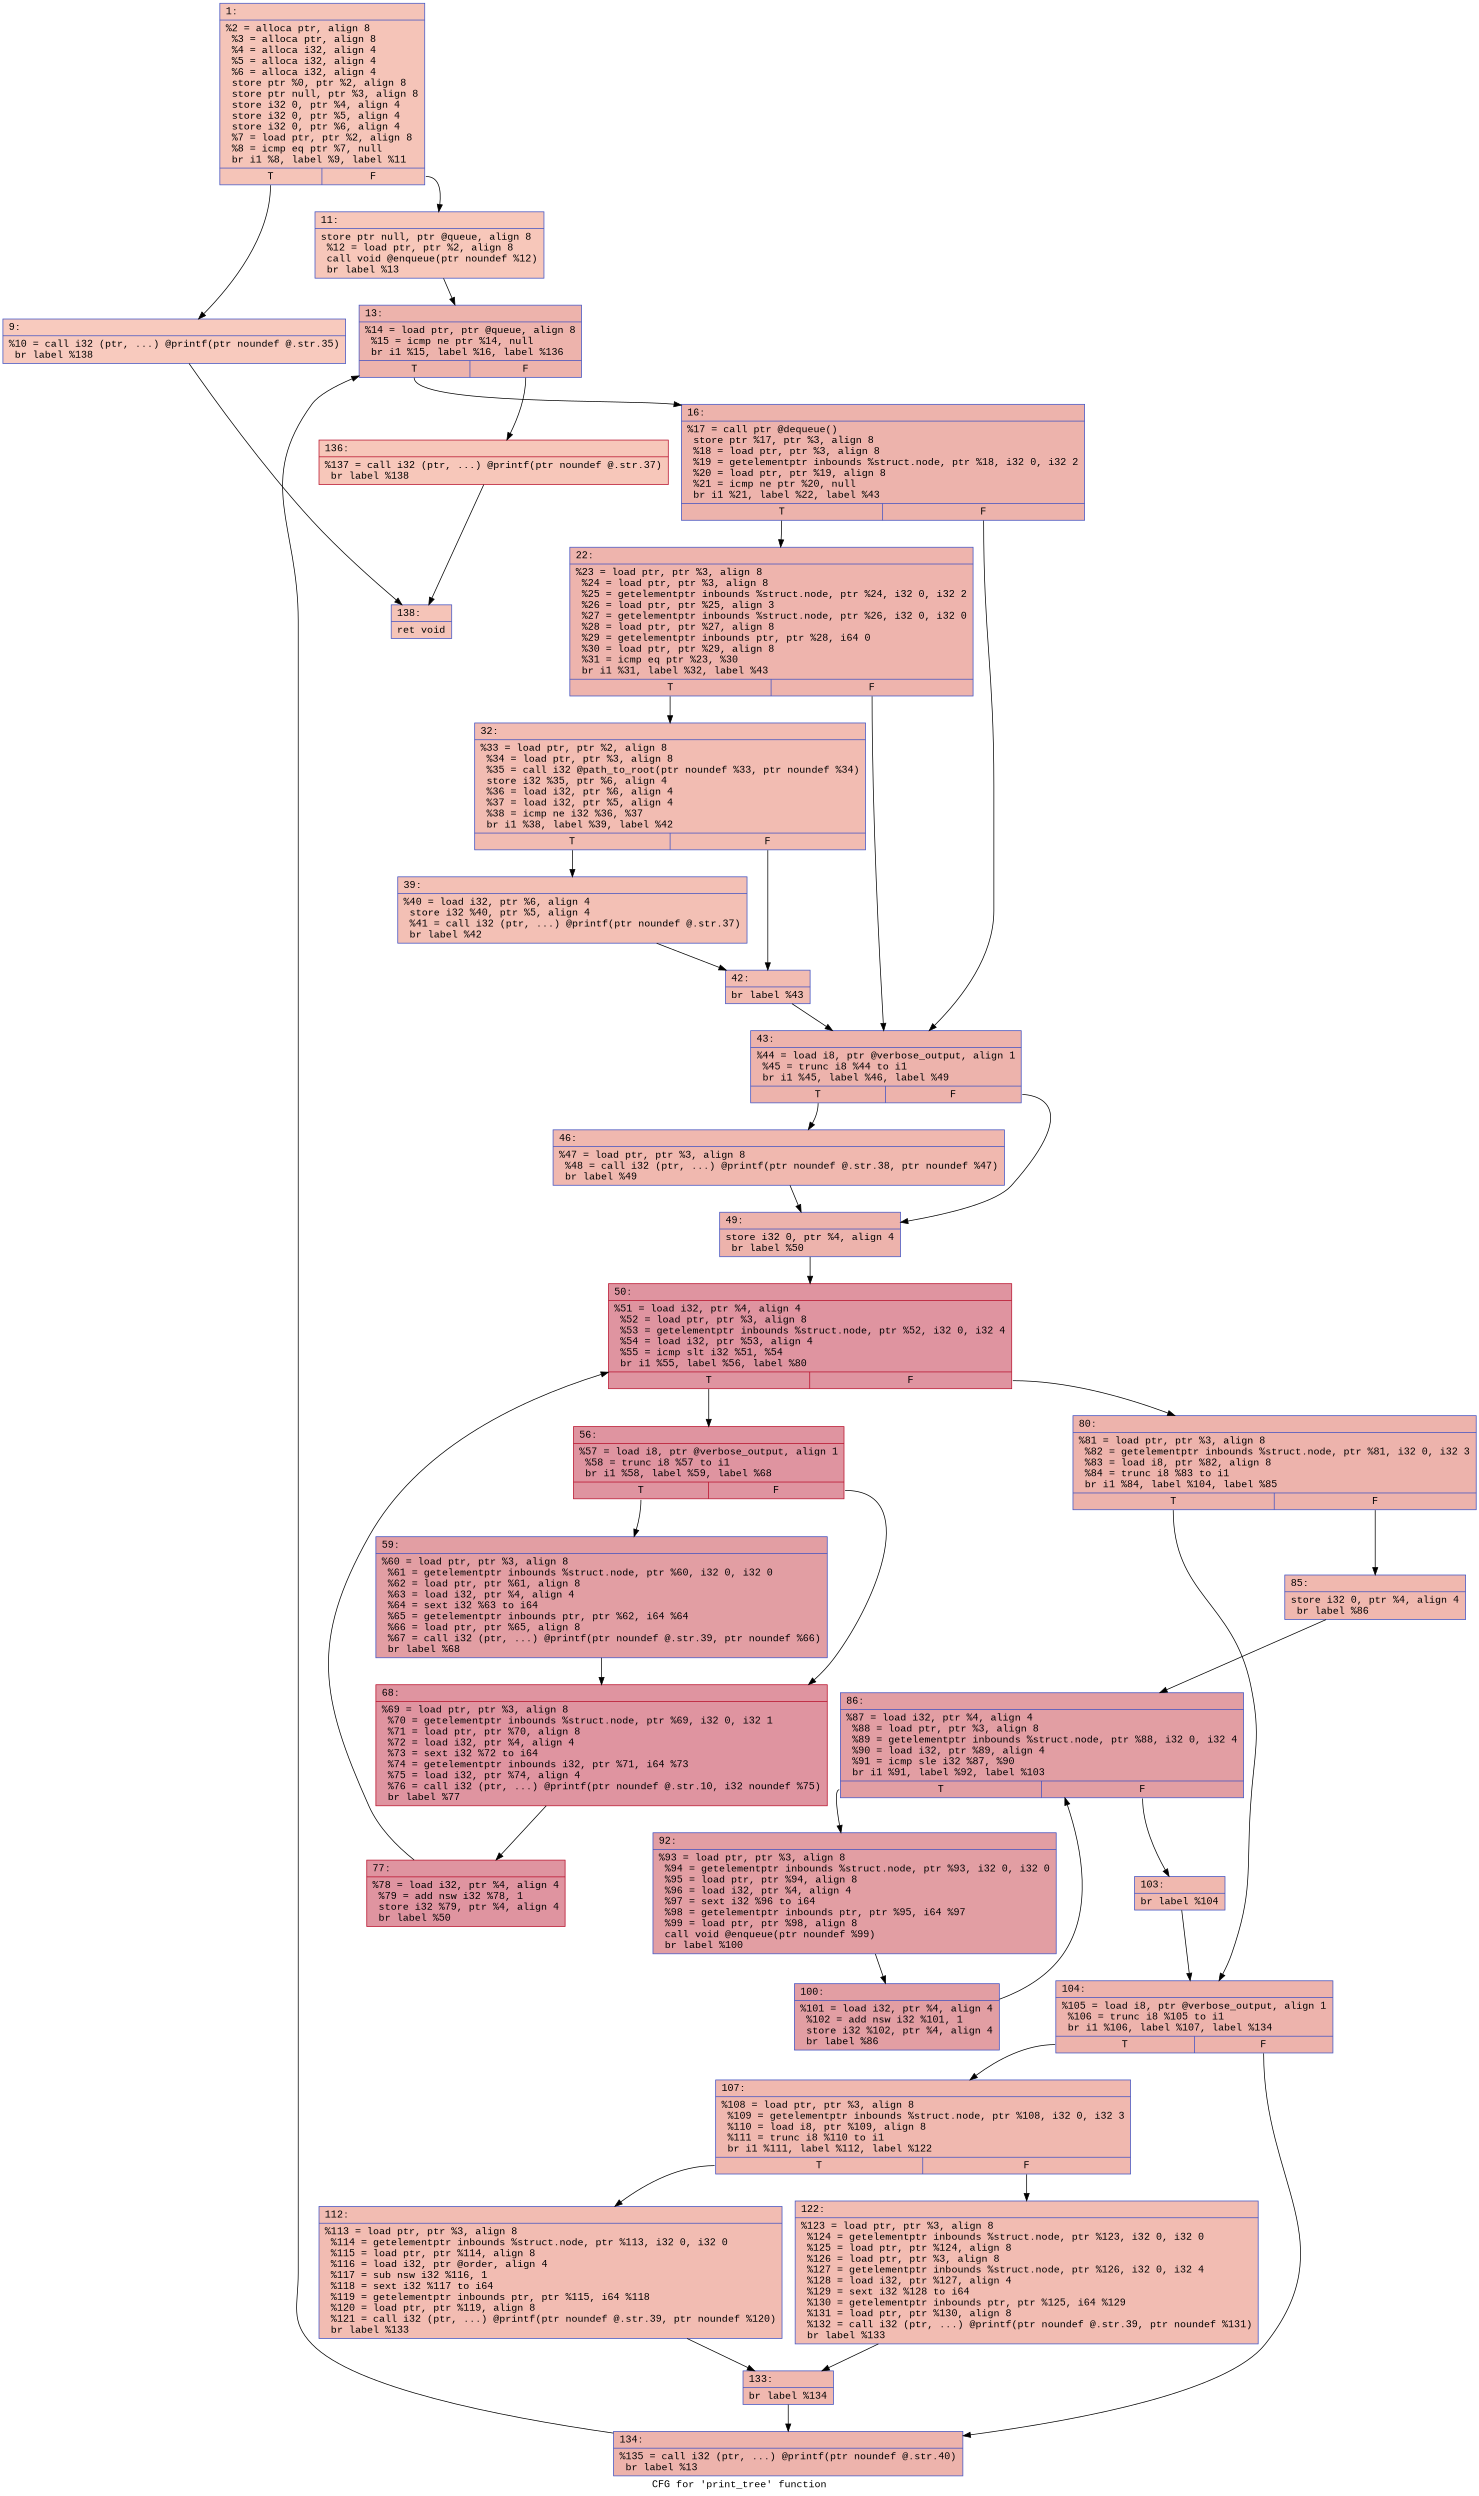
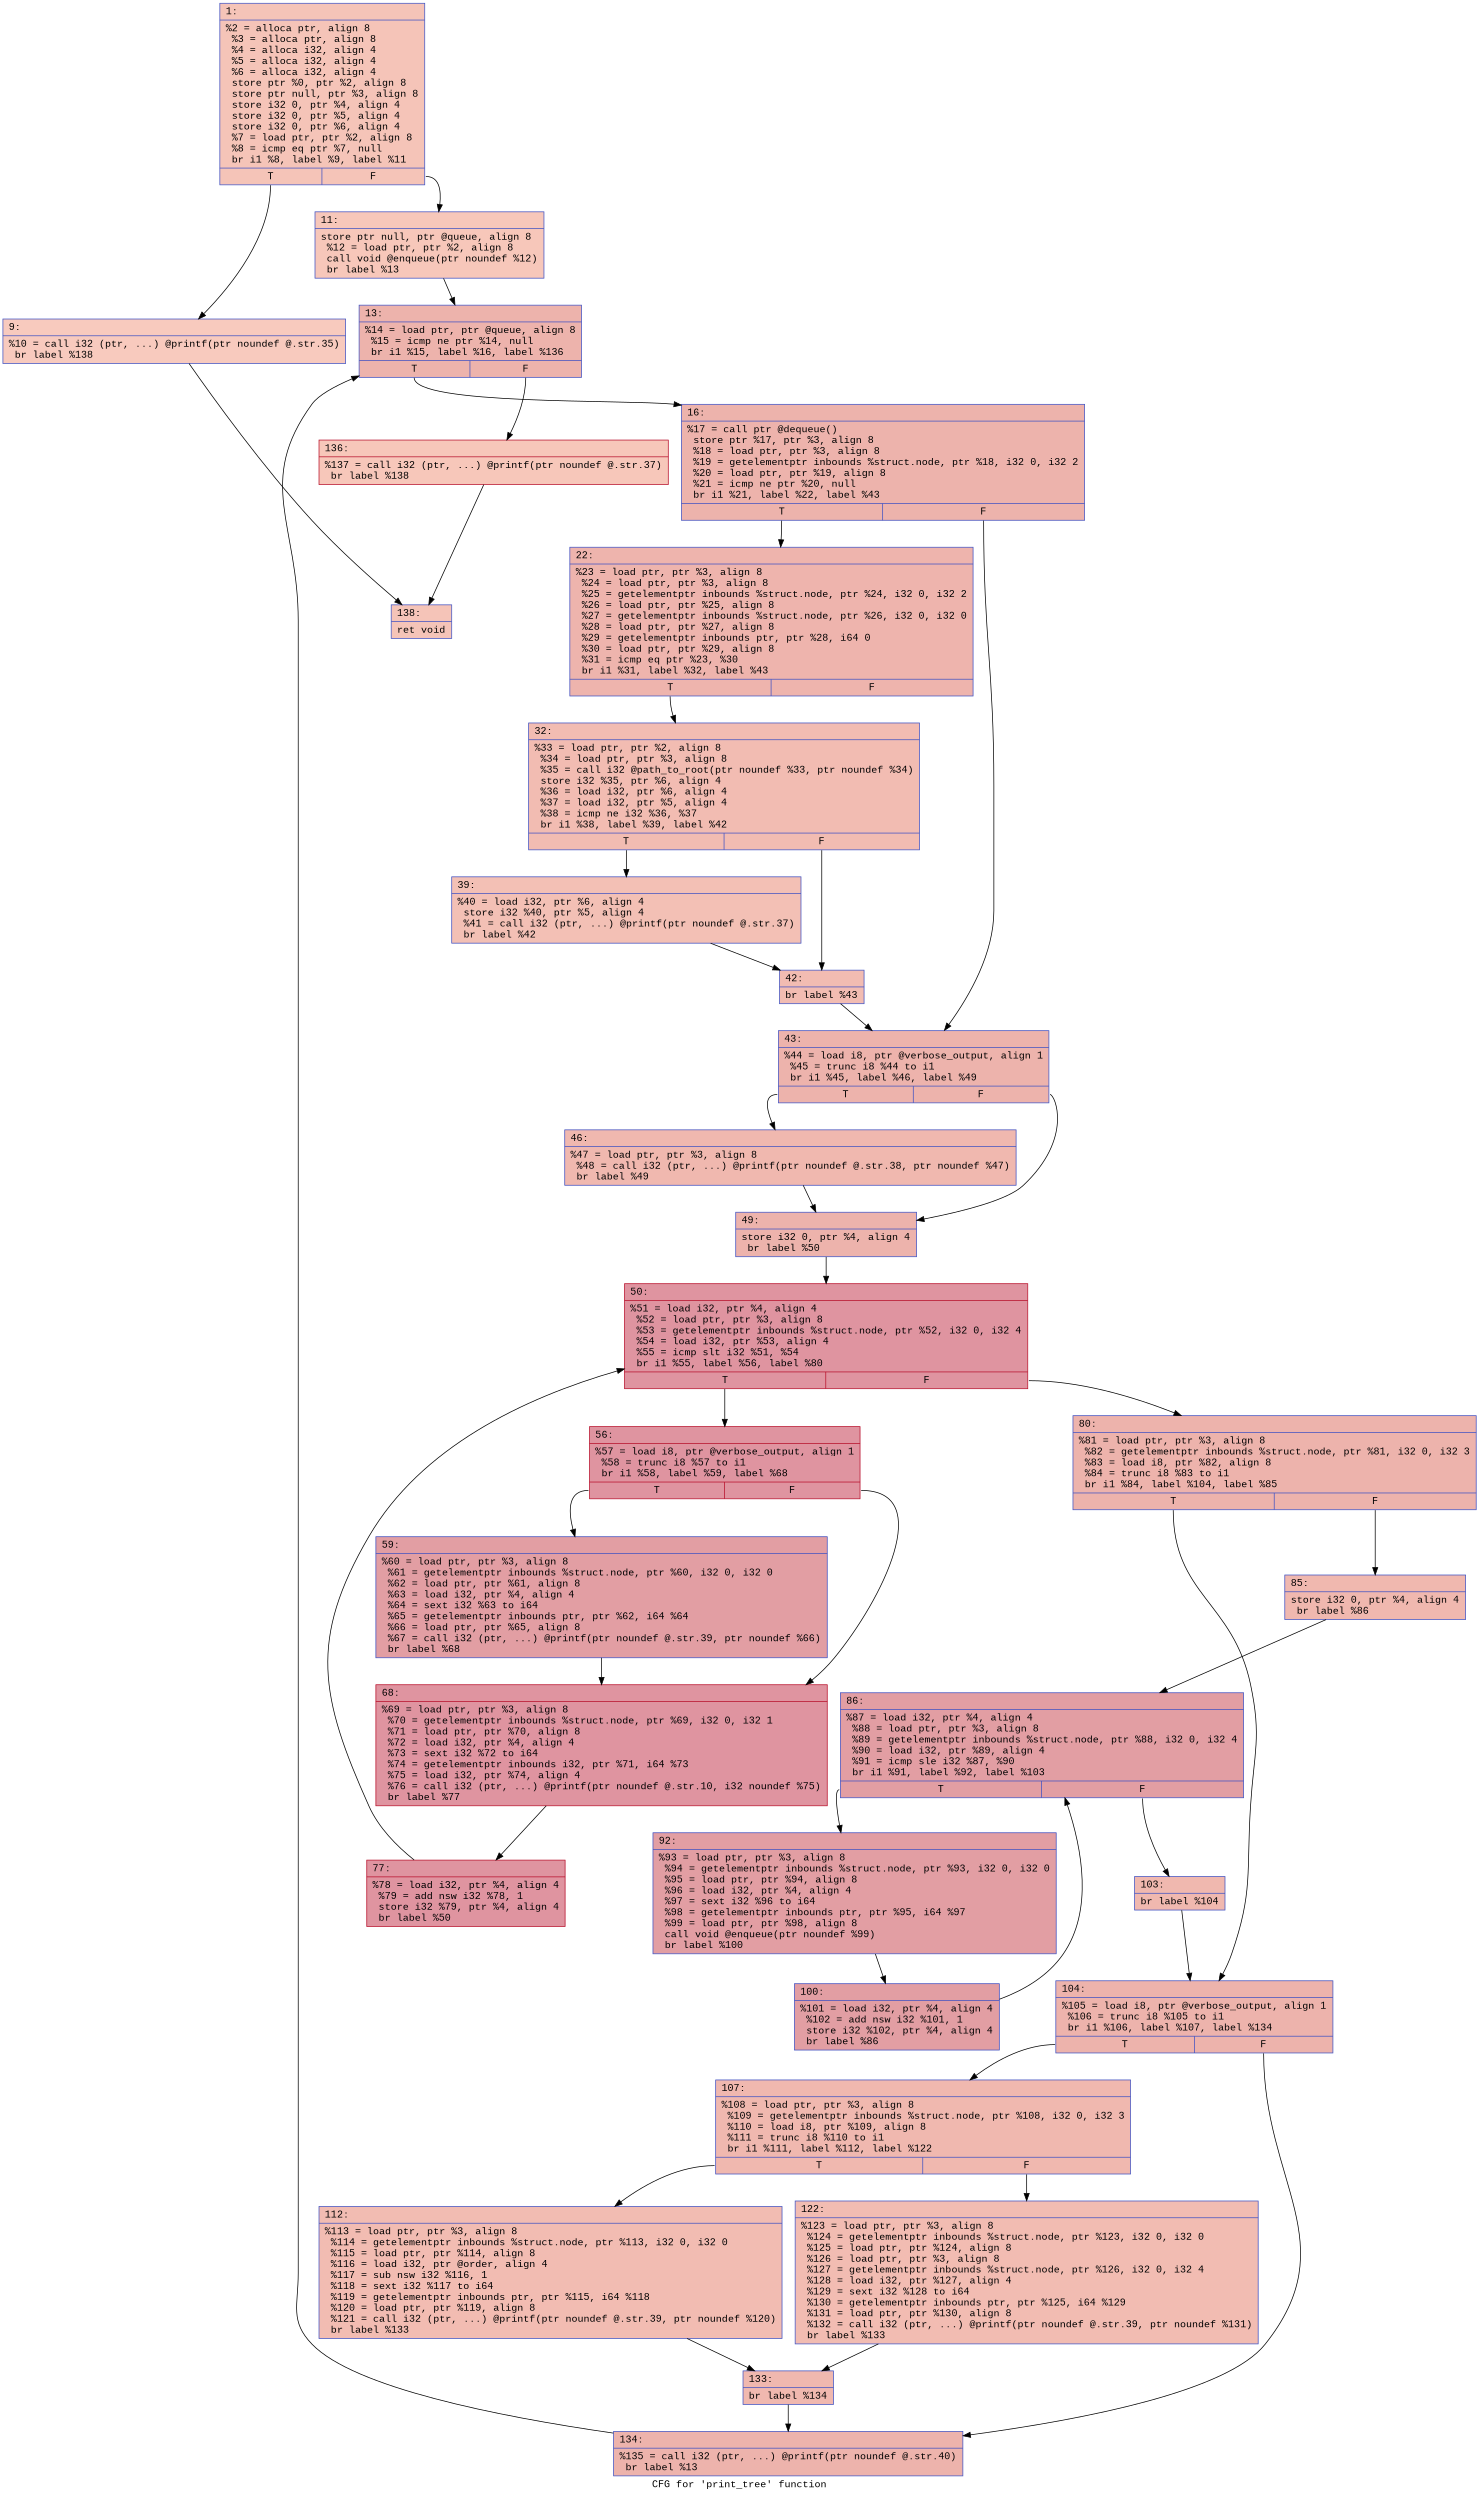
(675, 605) -> (675, 605)
(876, 860) -> none
